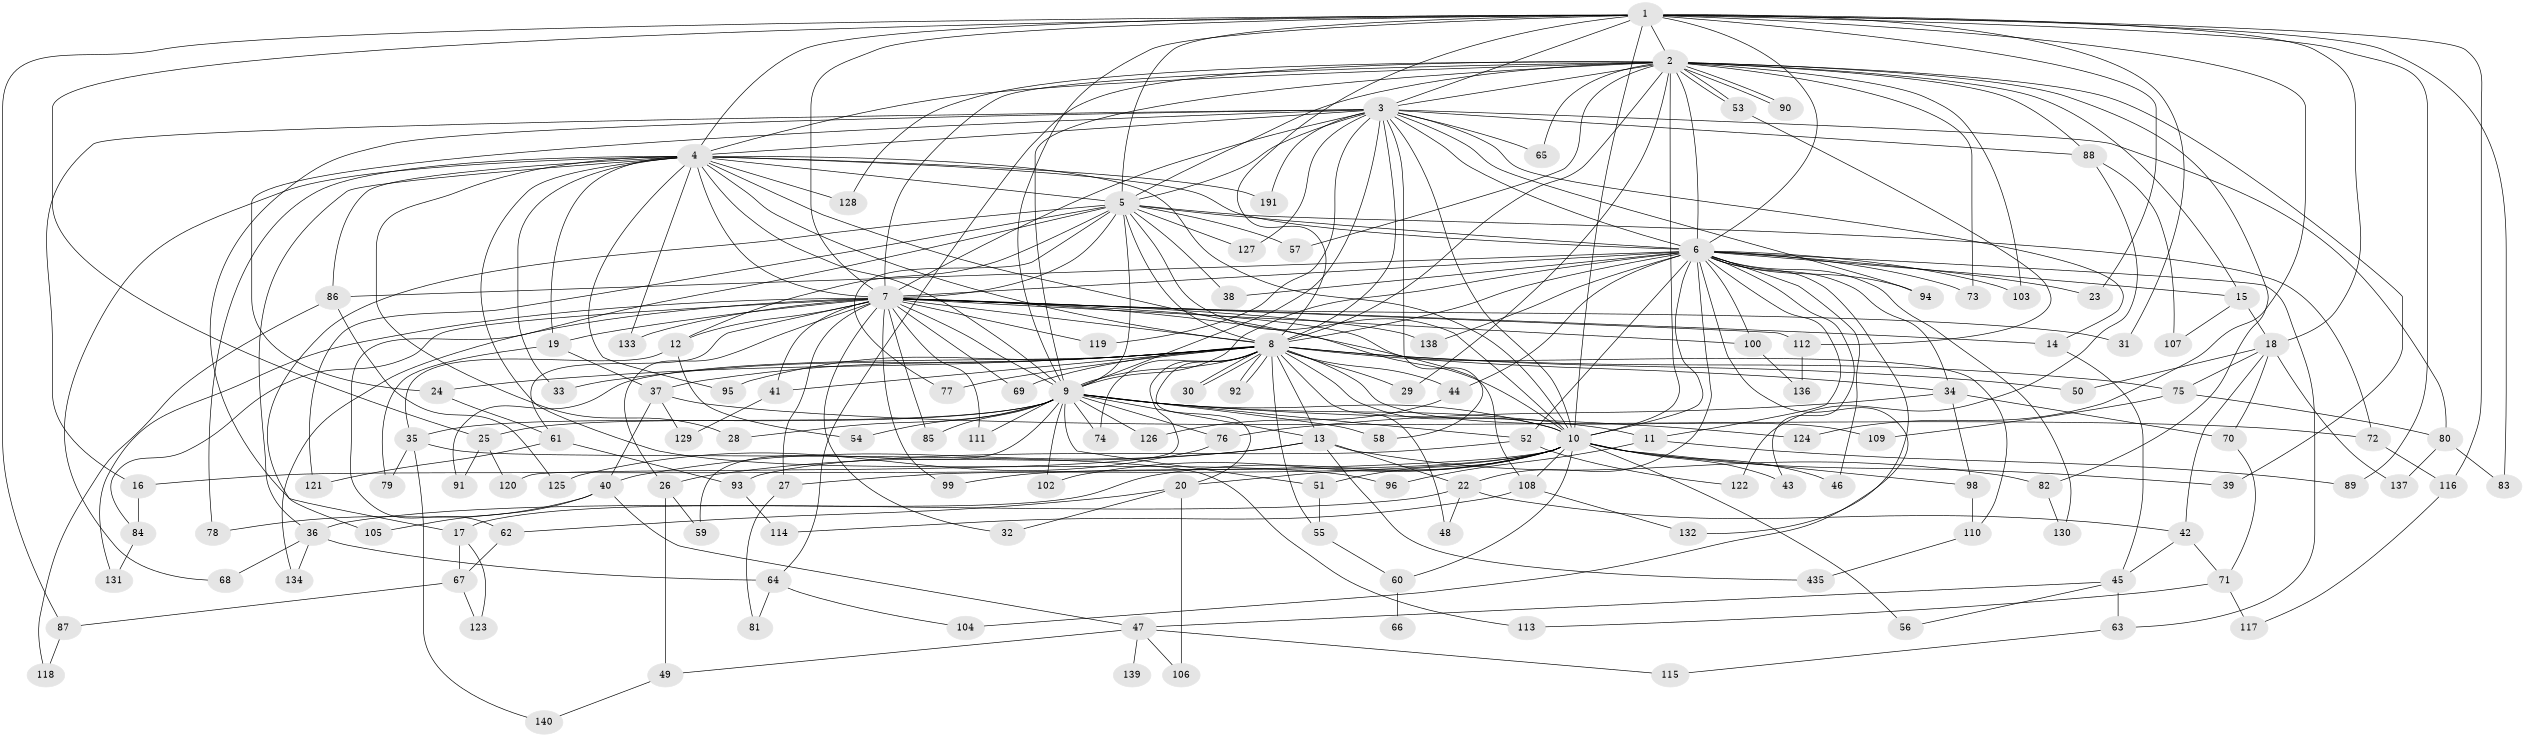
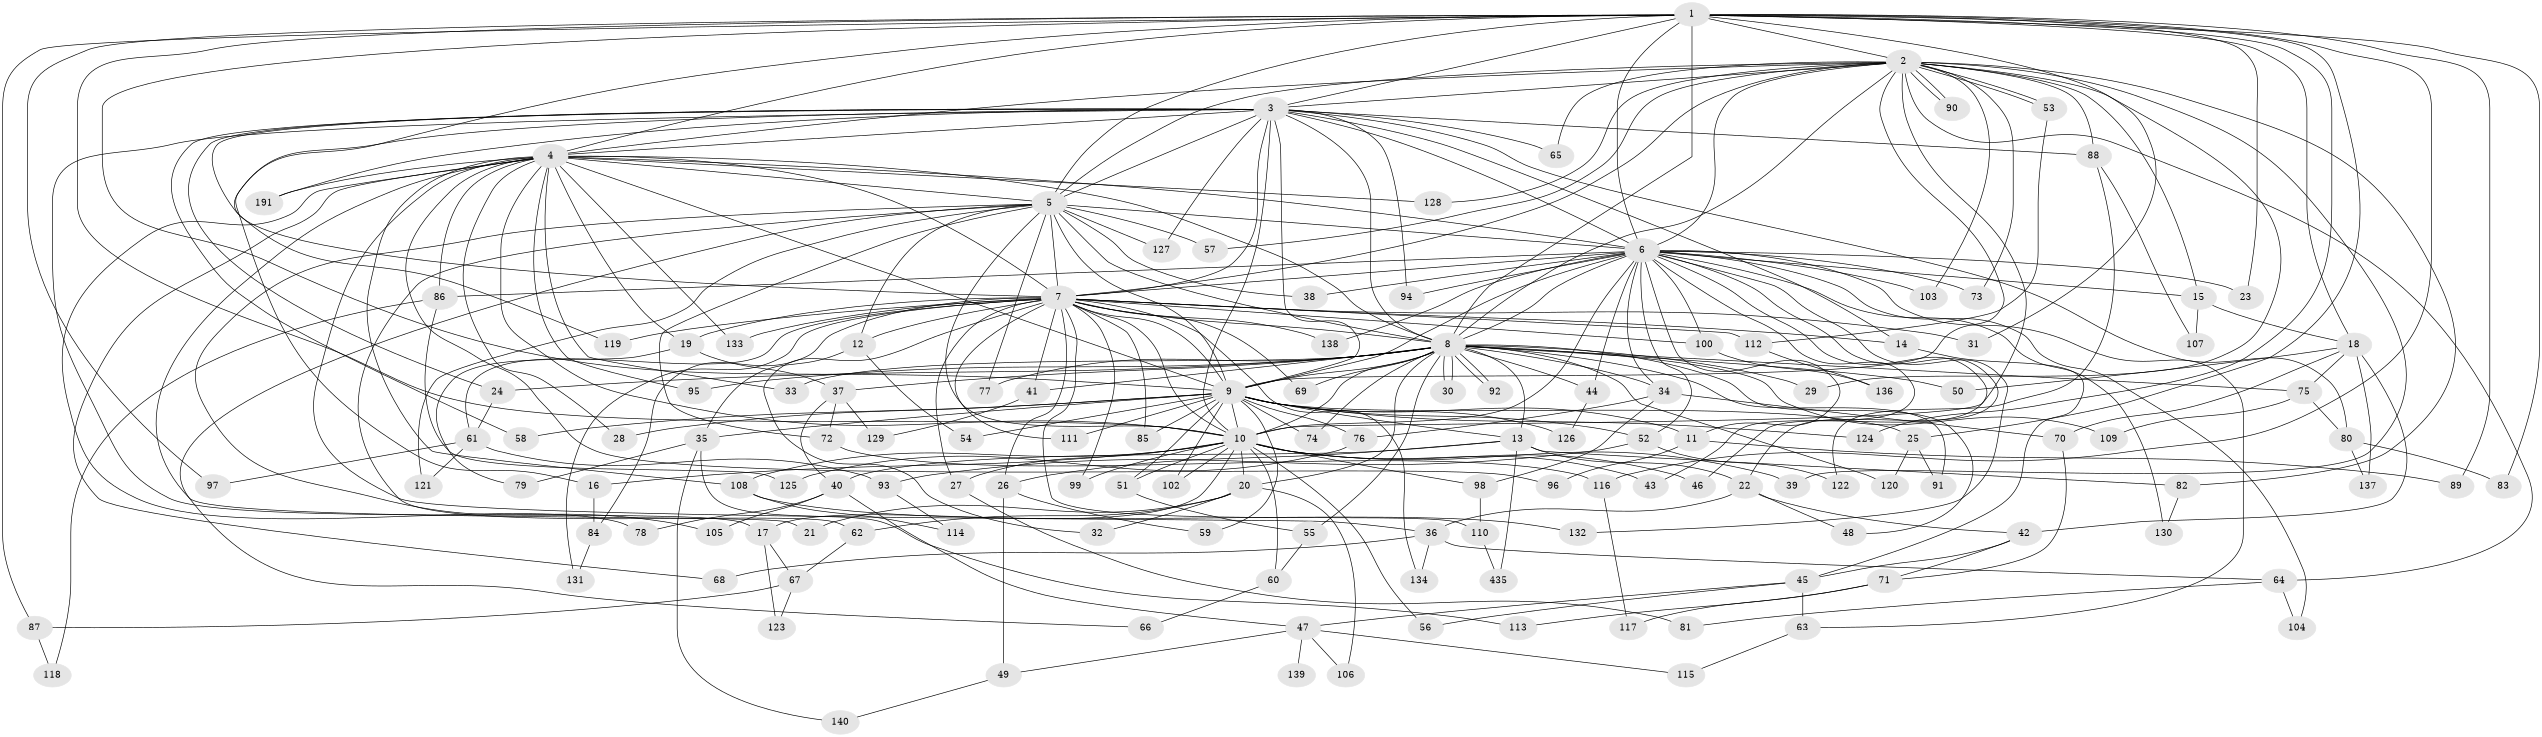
none -> (213, 486)
none -> (810, 534)
none -> (233, 542)
